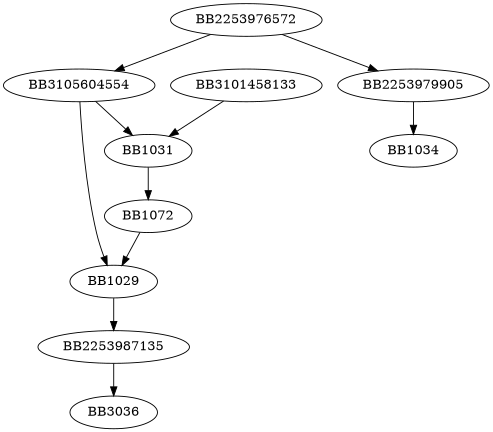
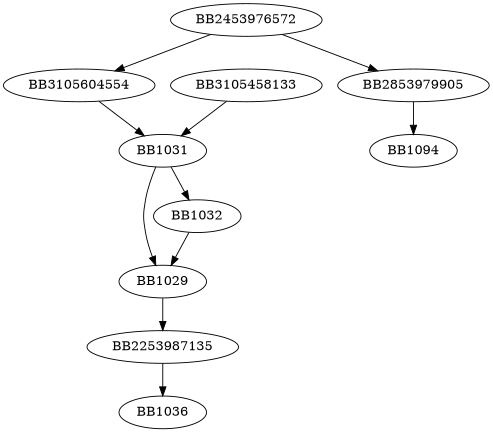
(246, 20) -> (246, 20)
(246, 85) -> (246, 85)
(413, 85) -> (413, 85)
(413, 151) -> (413, 151)
(87, 180) -> (144, 212)
(148, 216) -> (197, 216)
(114, 412) -> (163, 412)
